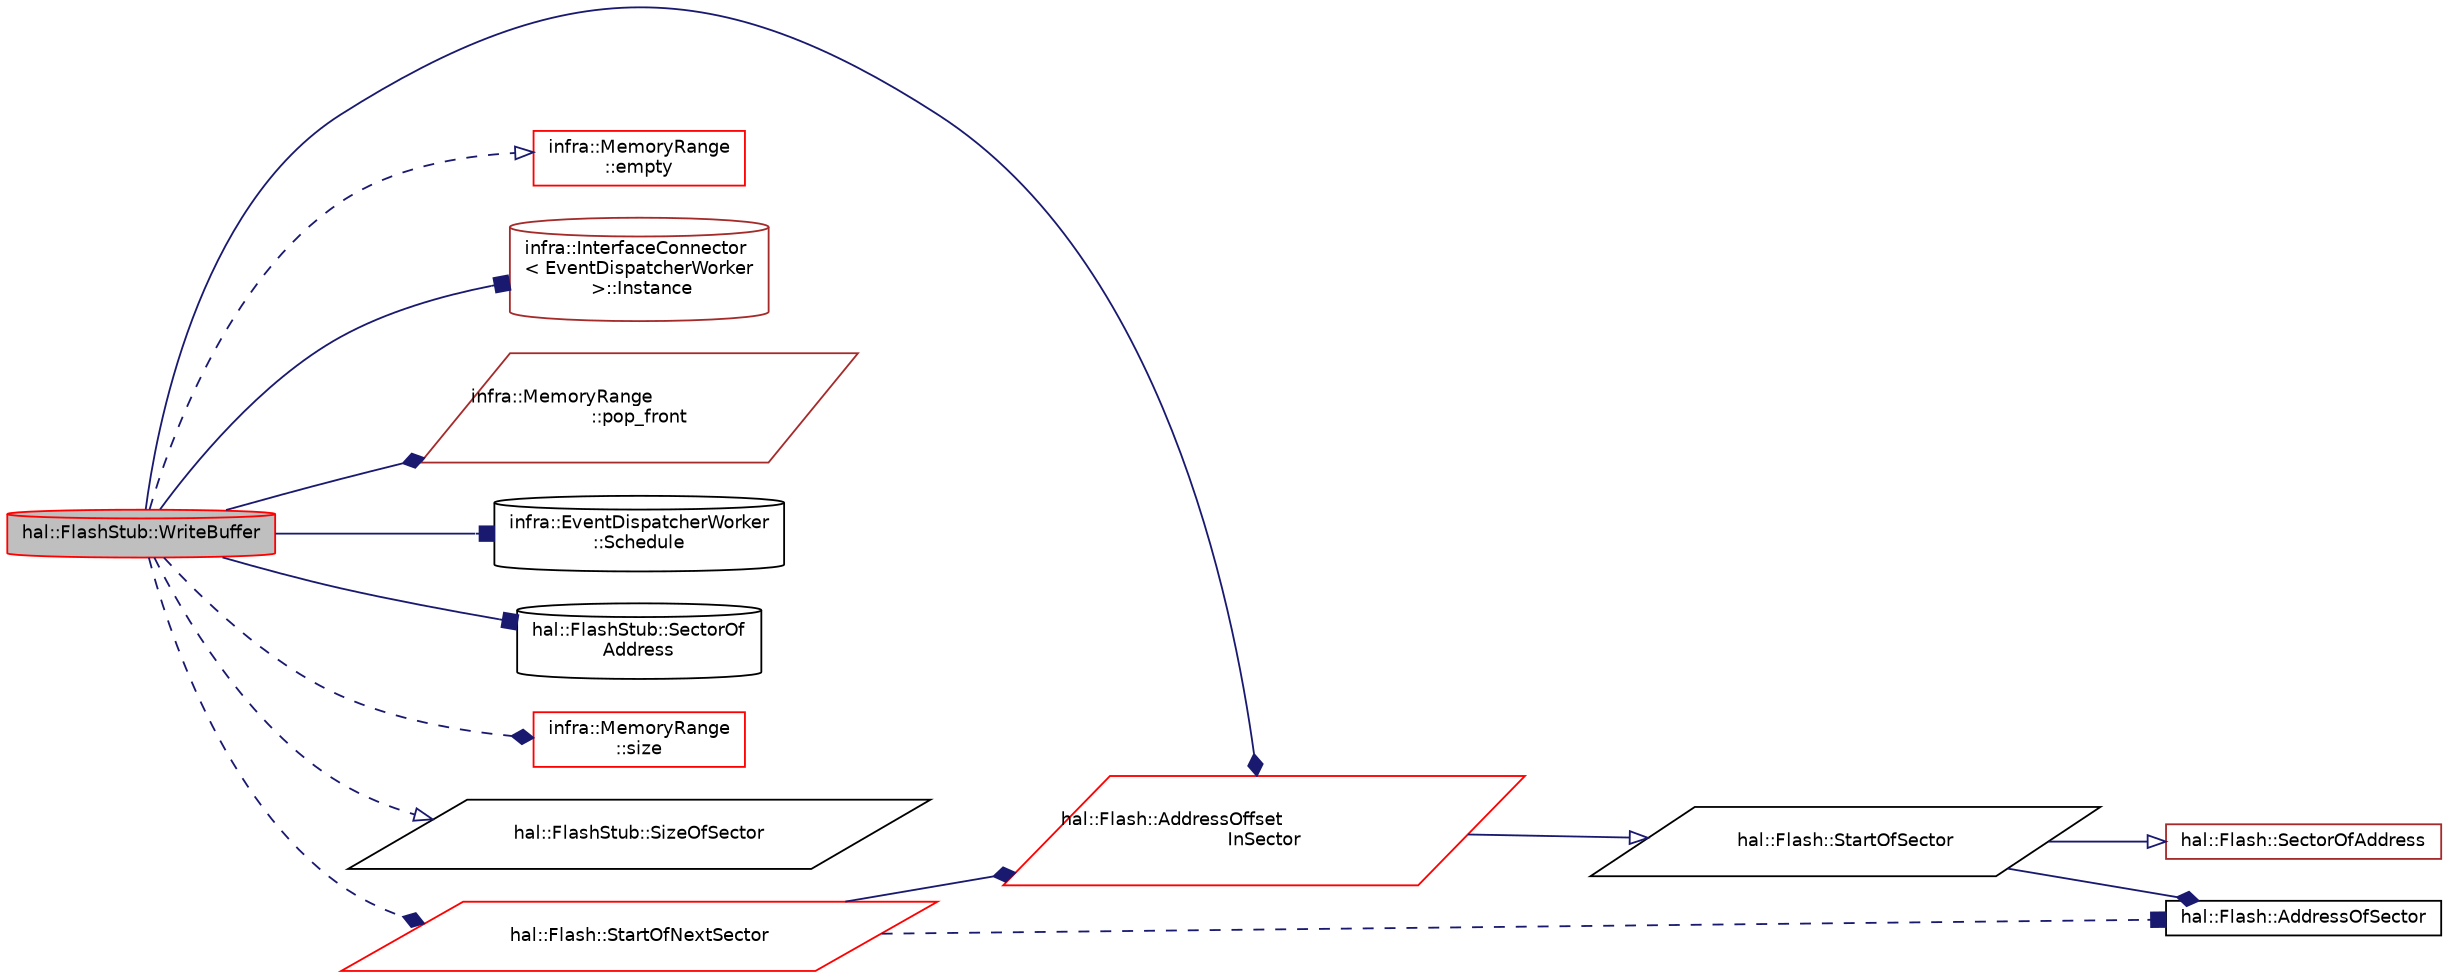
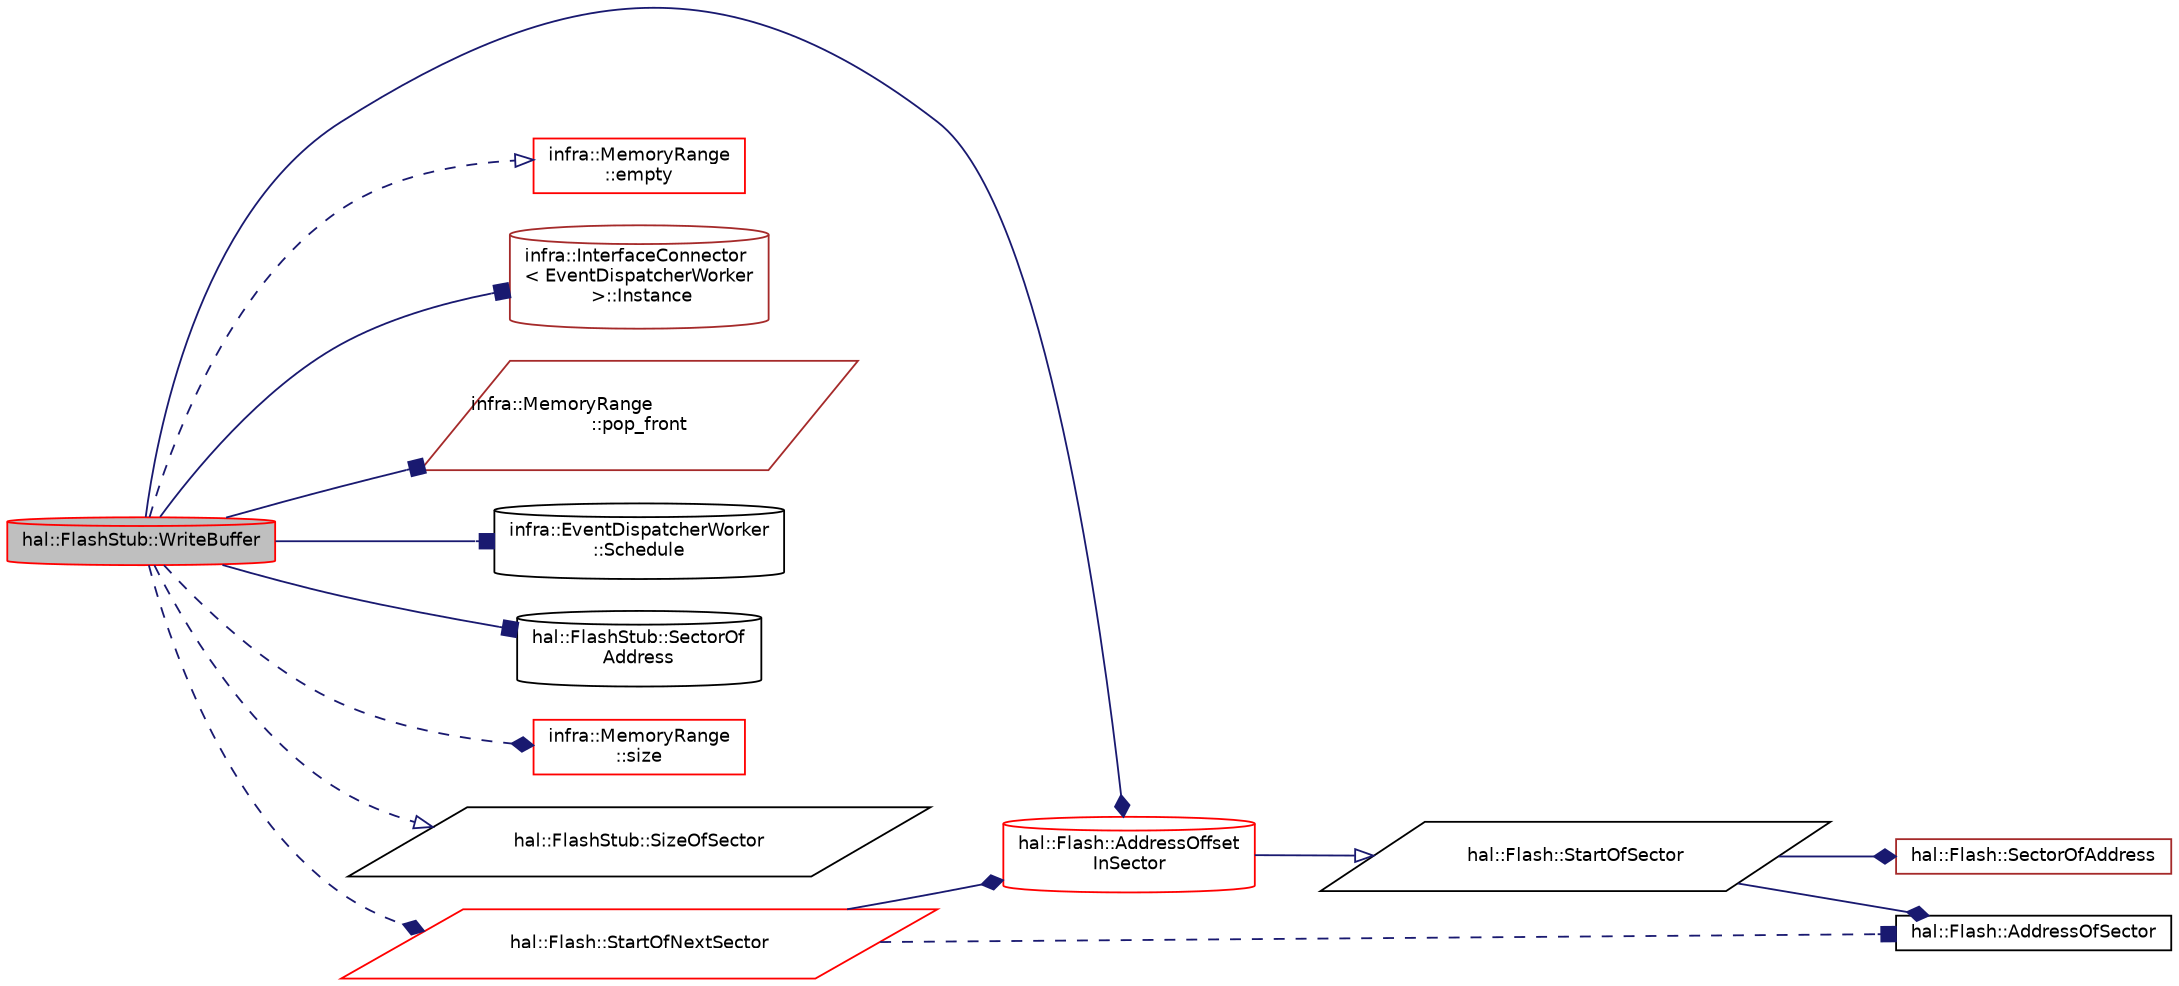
(314, 486) -> (316, 493)
(1264, 831) -> (1129, 855)
(2098, 842) -> (1826, 856)
